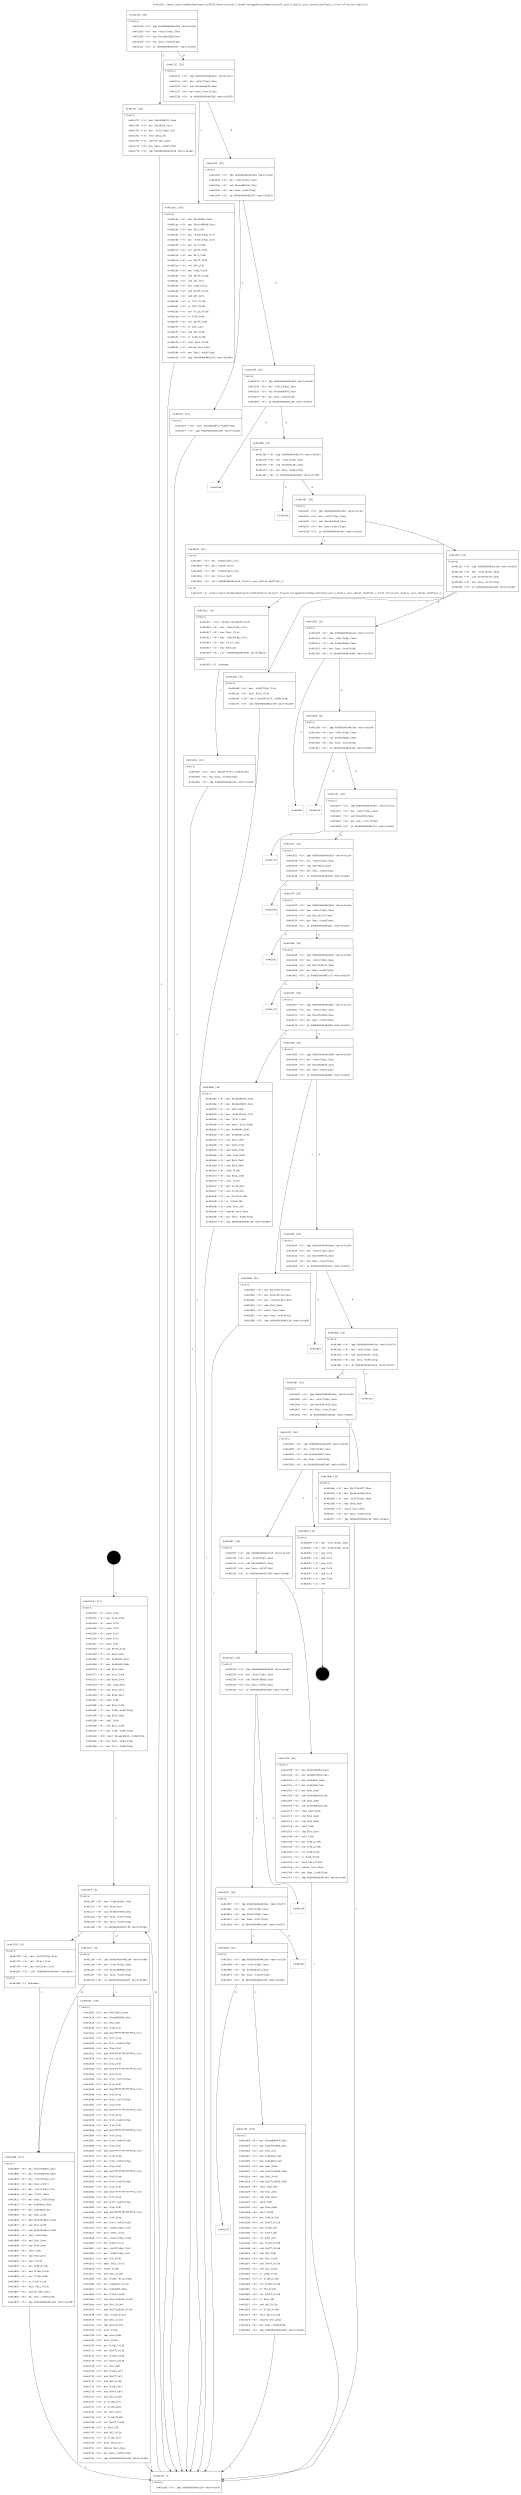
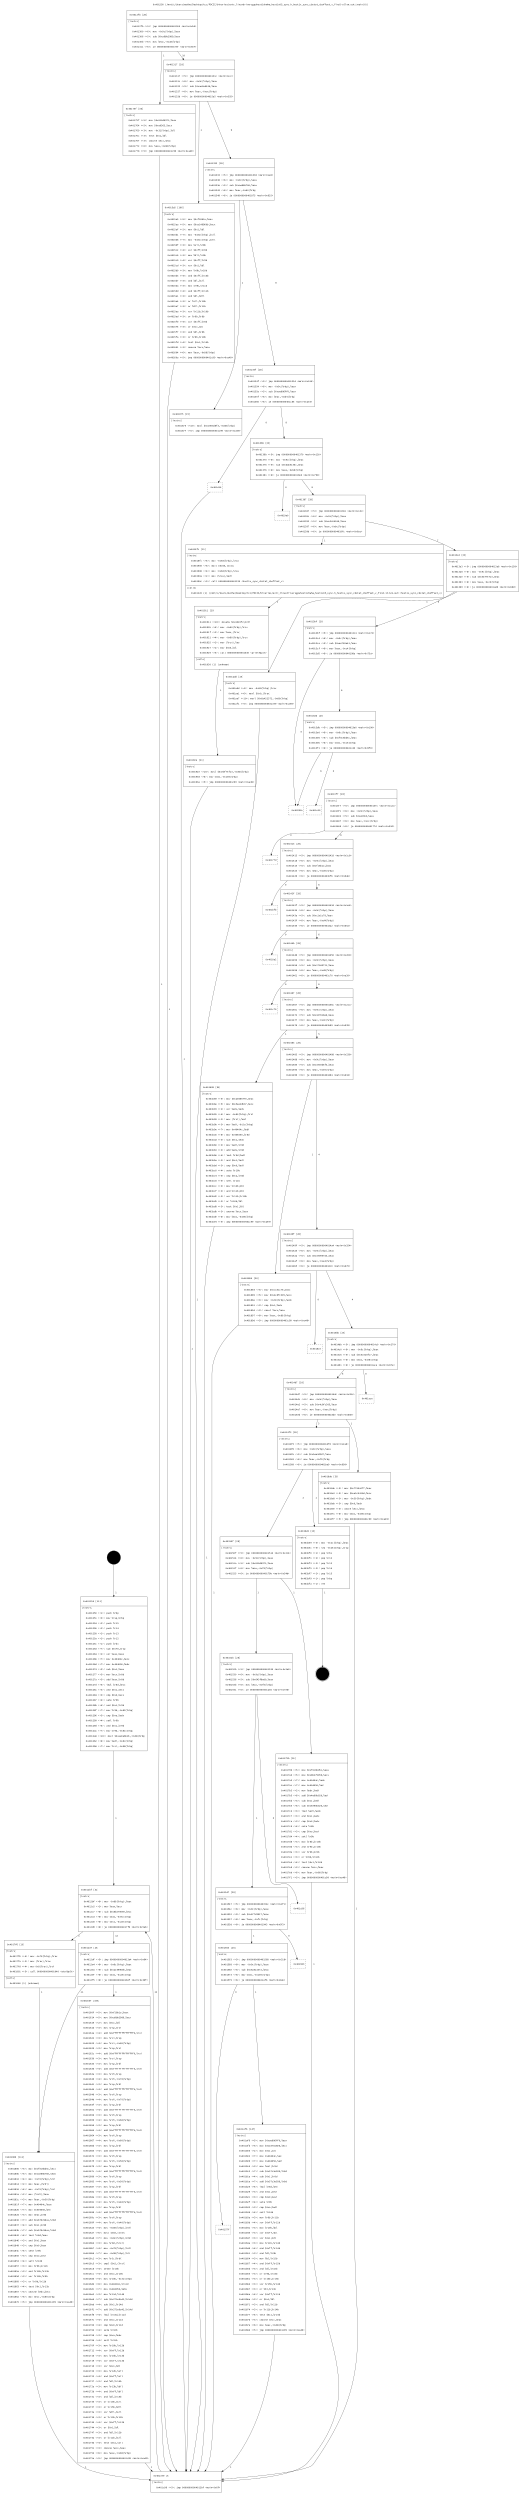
(350, 770) -> (308, 778)
(175, 1451) -> (182, 1476)
